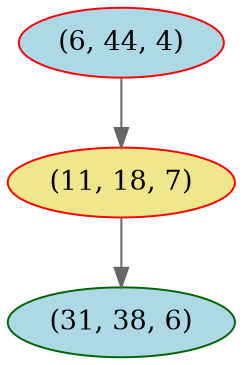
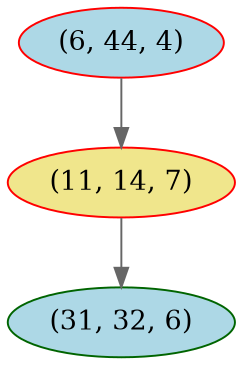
(121, 183) -> (121, 183)
(121, 322) -> (121, 322)
